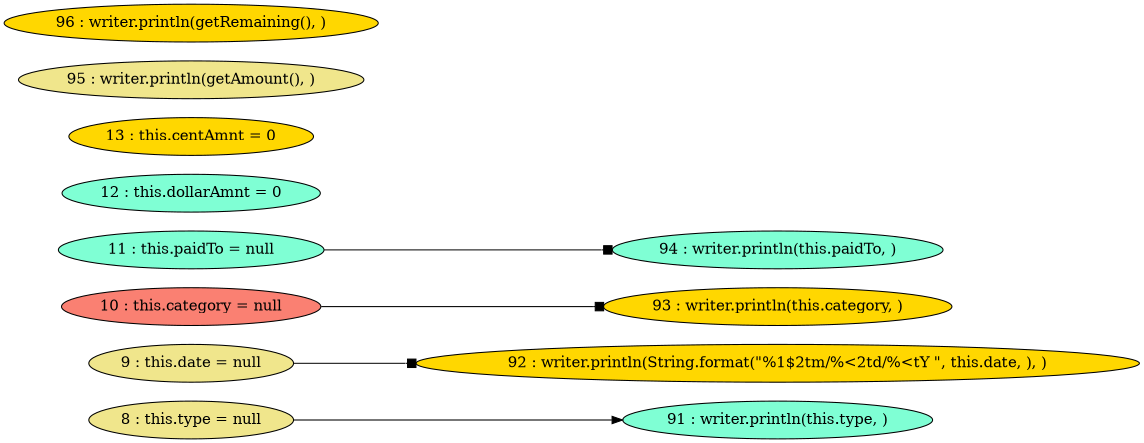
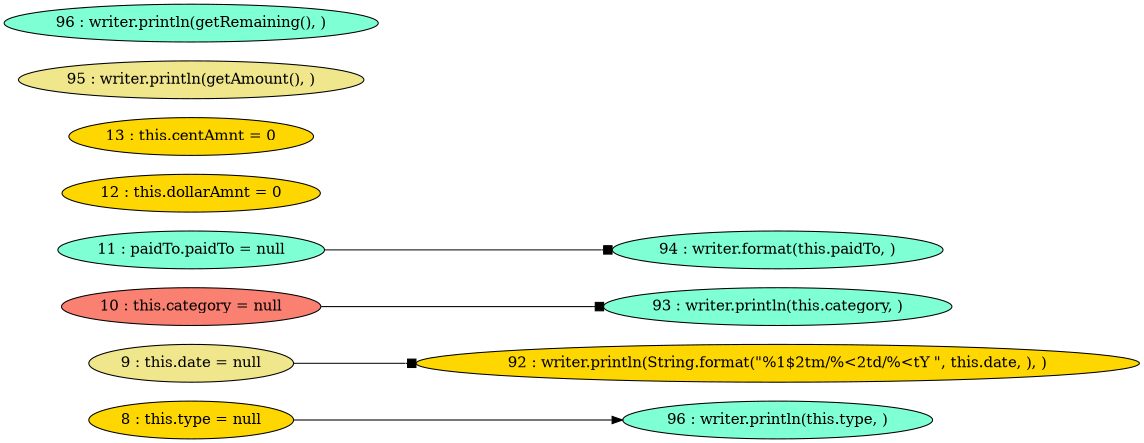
(191, 23) -> (191, 23)
(191, 193) -> (191, 193)
(191, 250) -> (191, 250)
(778, 250) -> (778, 250)
(778, 307) -> (778, 307)
(191, 420) -> (191, 420)
(778, 420) -> (778, 420)
